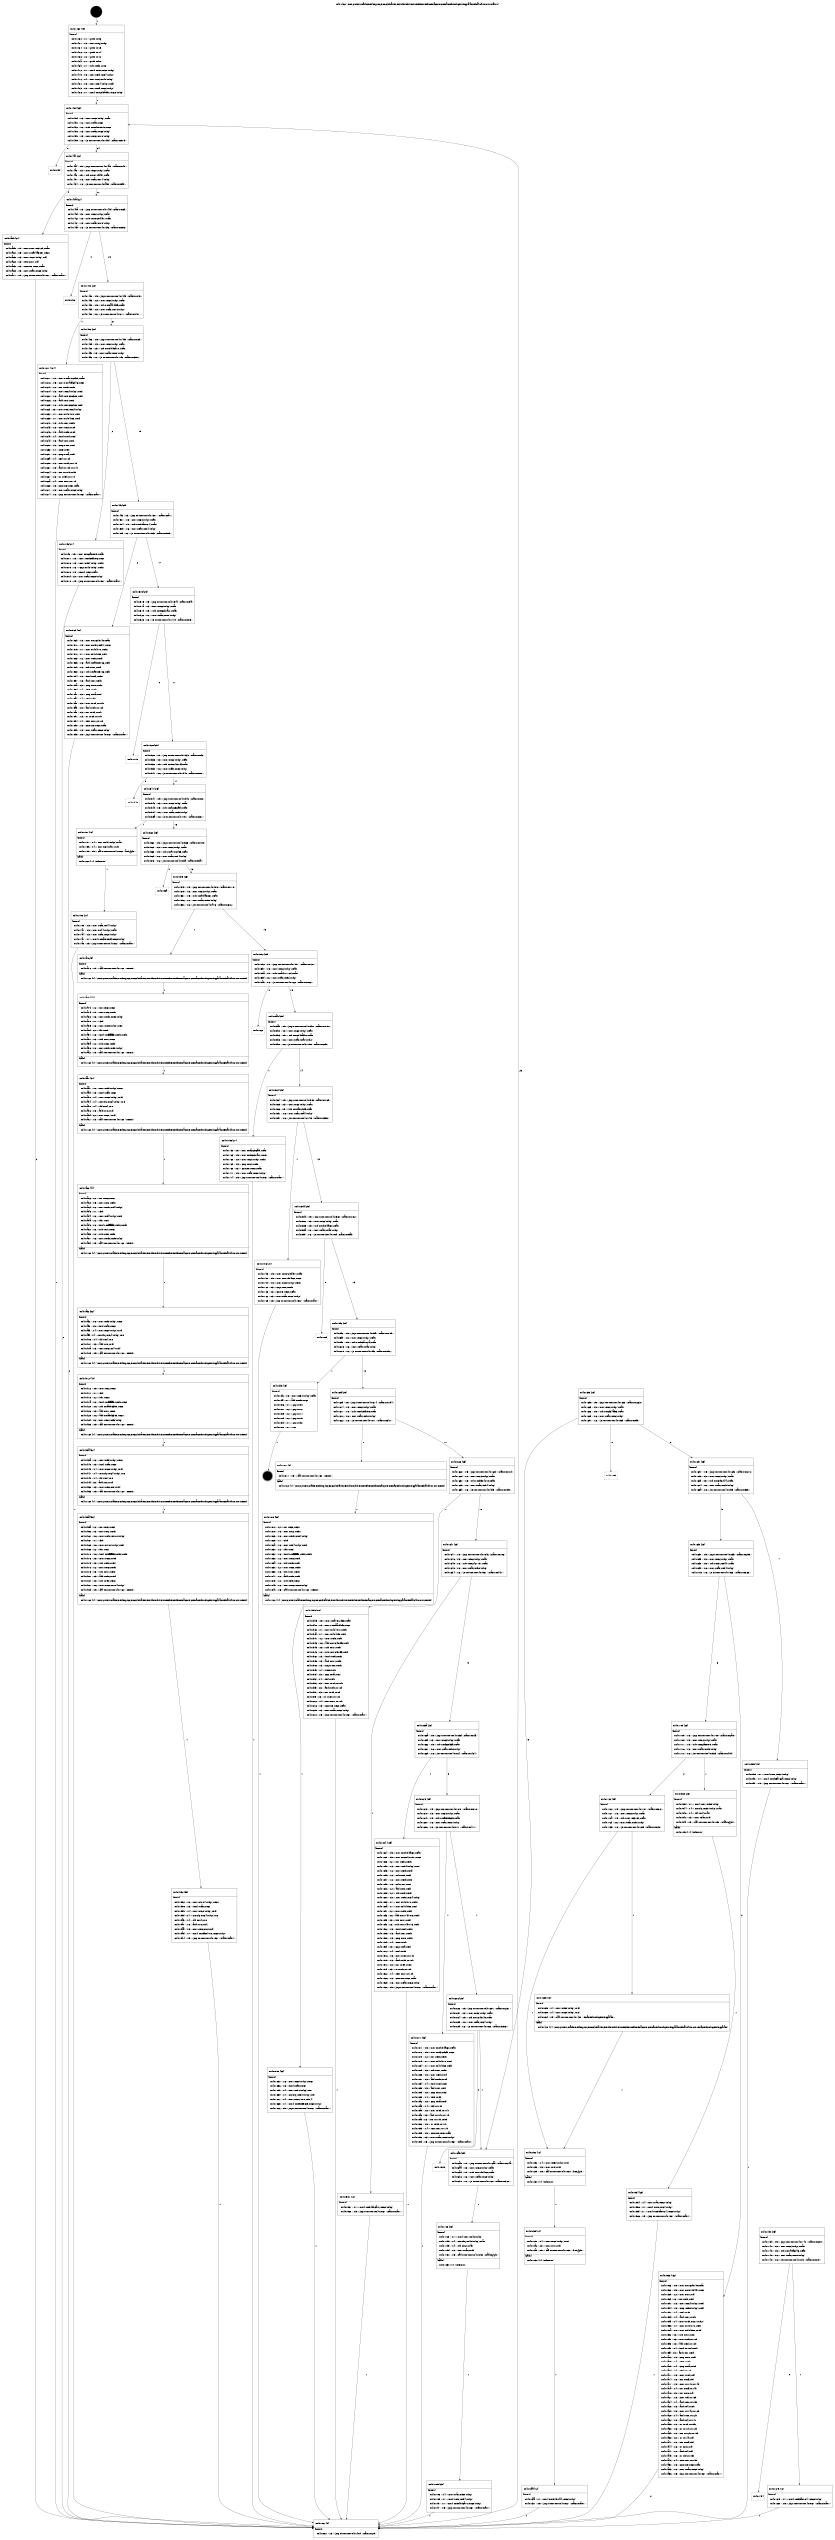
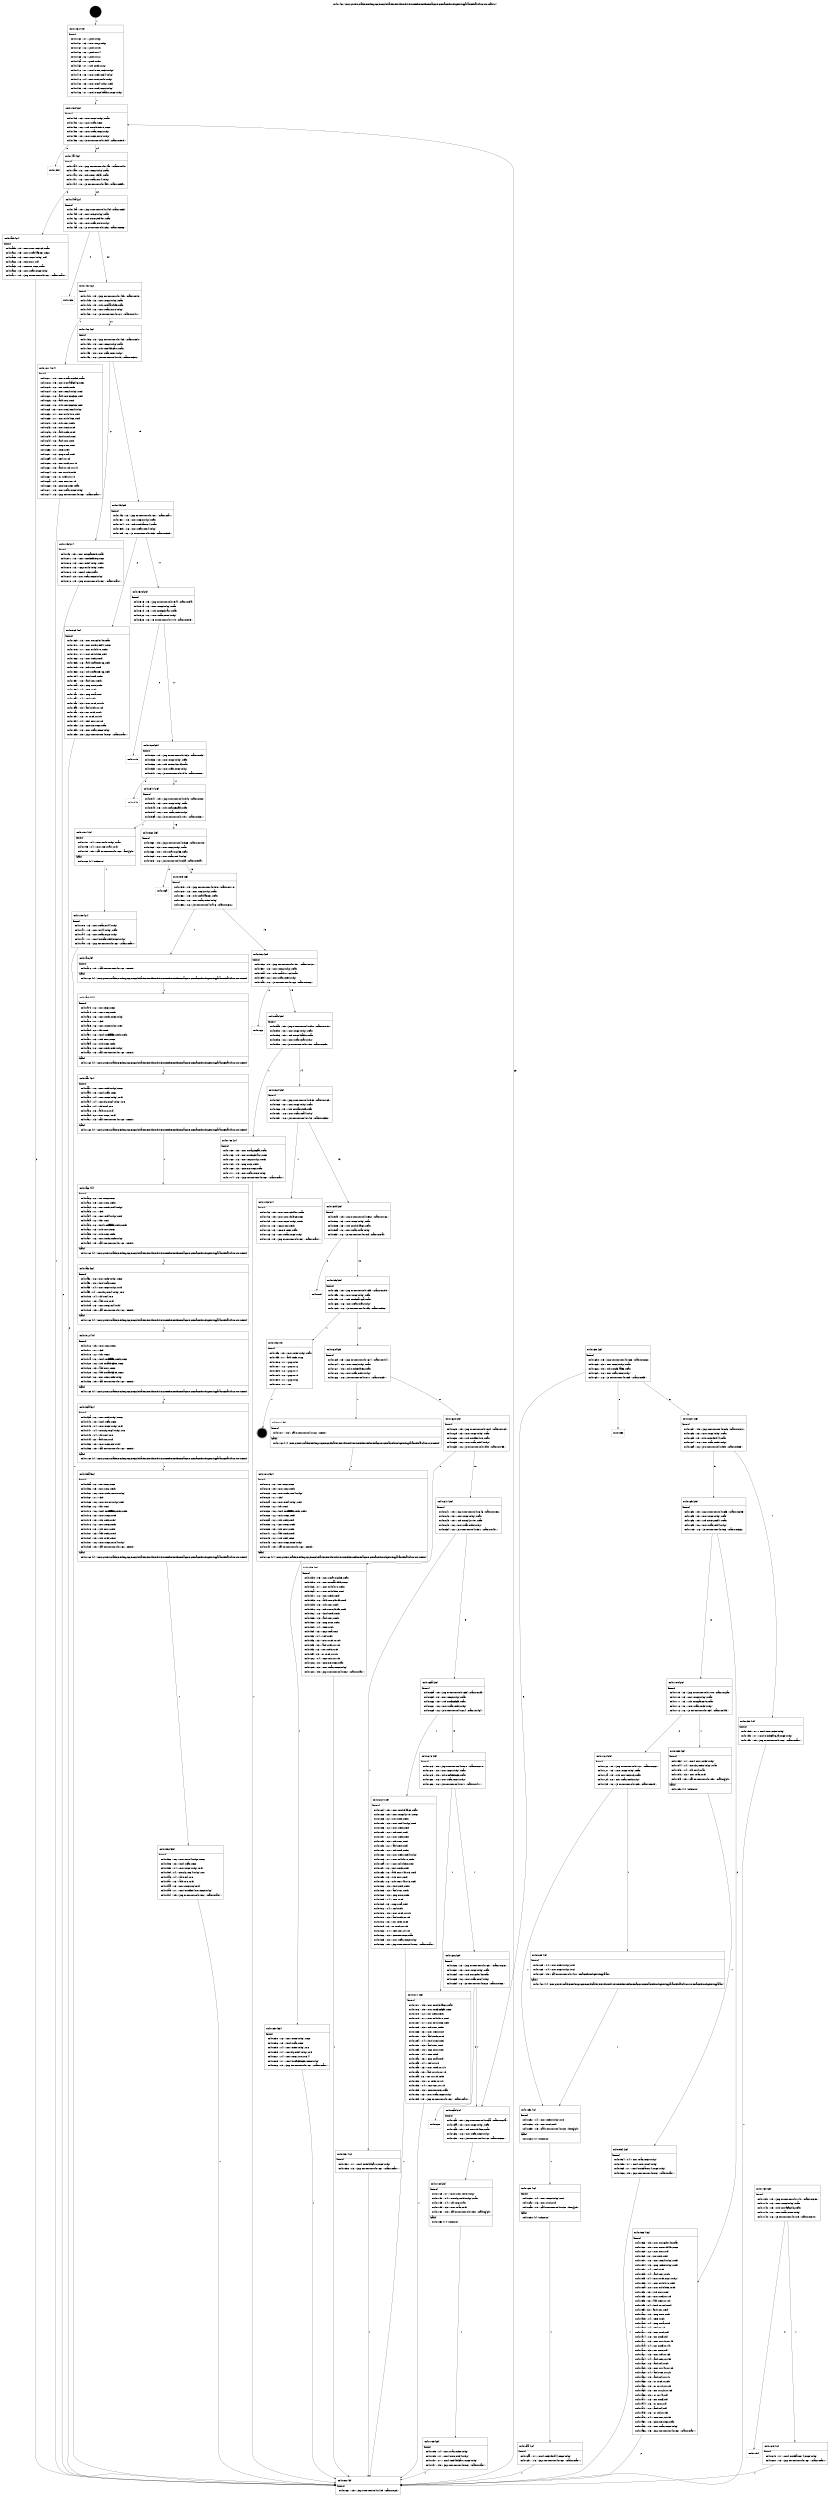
(259, 1930) -> none
